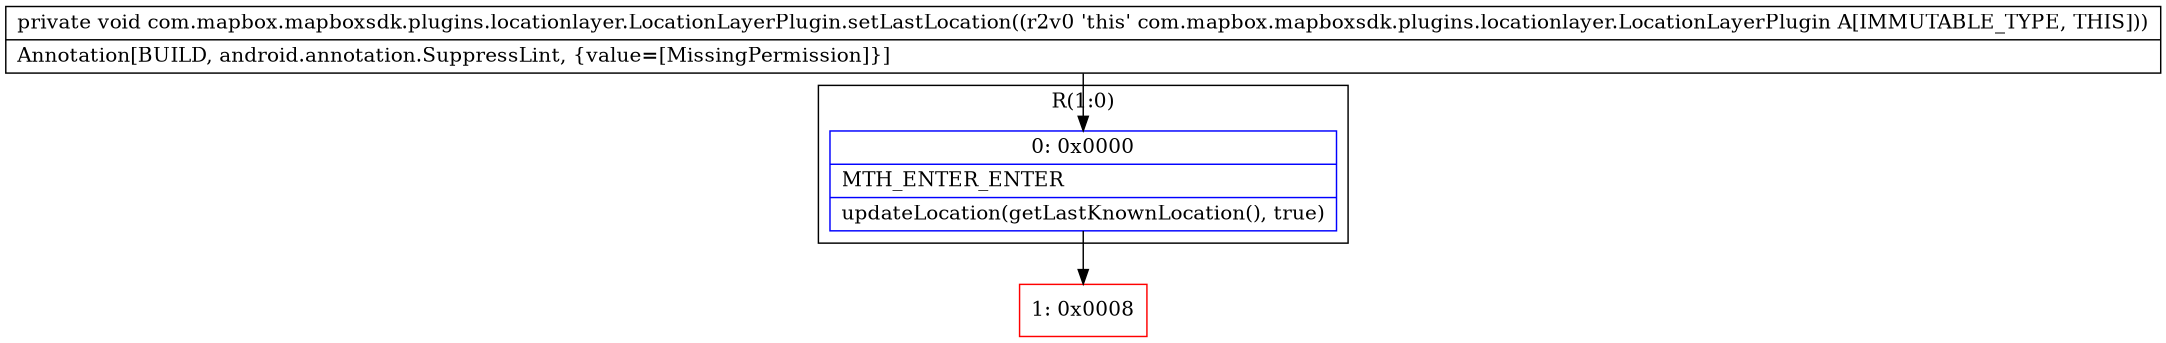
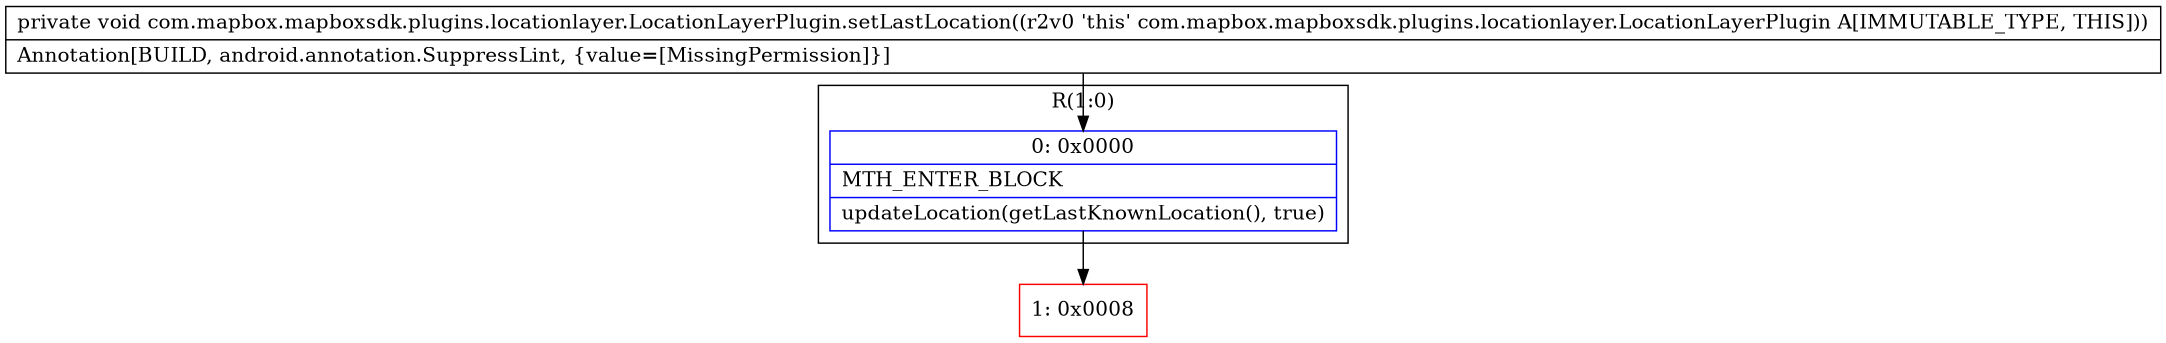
(953, 180) -> (953, 180)
